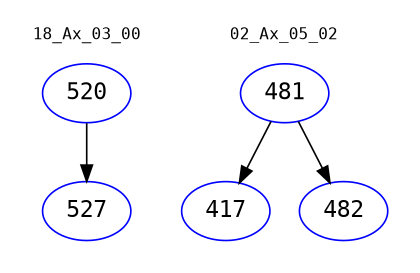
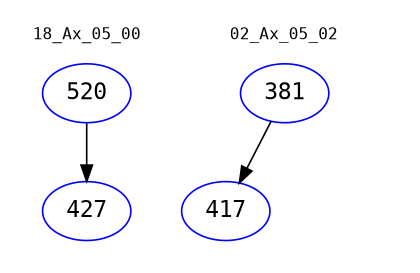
(88, 35) -> (88, 35)
(285, 93) -> (285, 93)
(87, 211) -> (87, 211)
(344, 211) -> none
